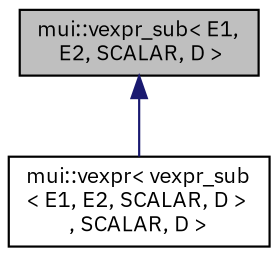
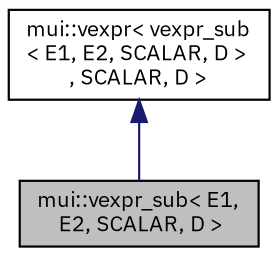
(139, 128) -> (139, 151)
